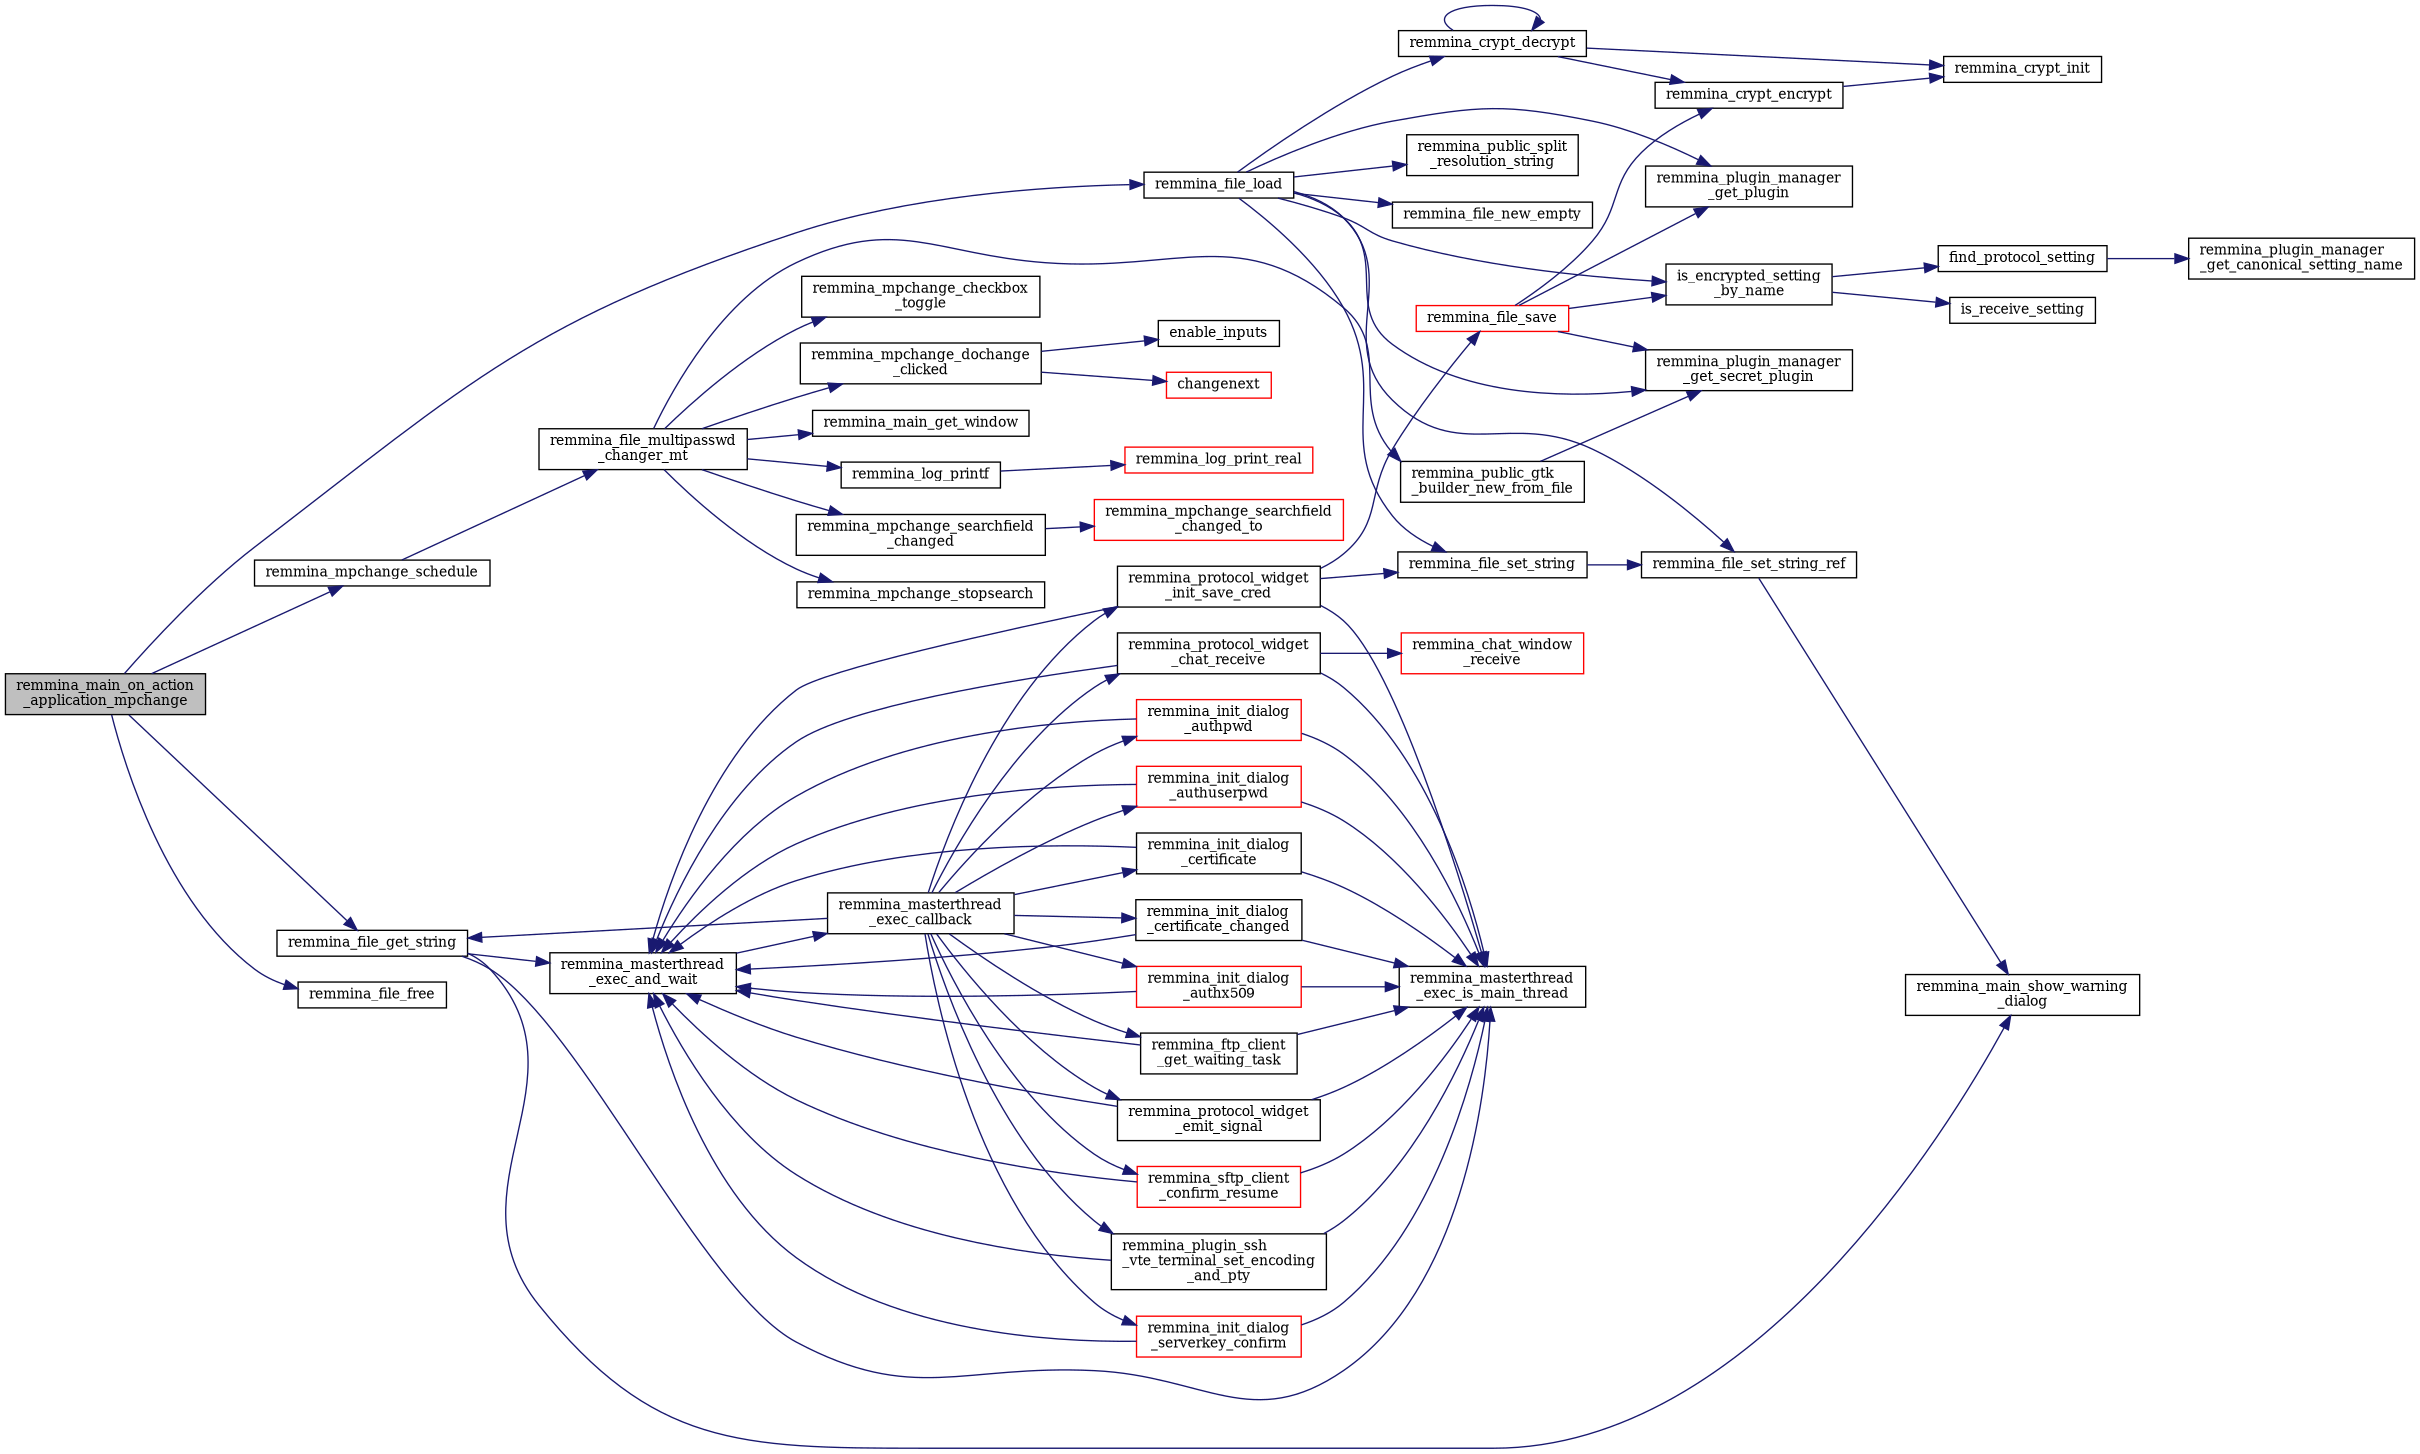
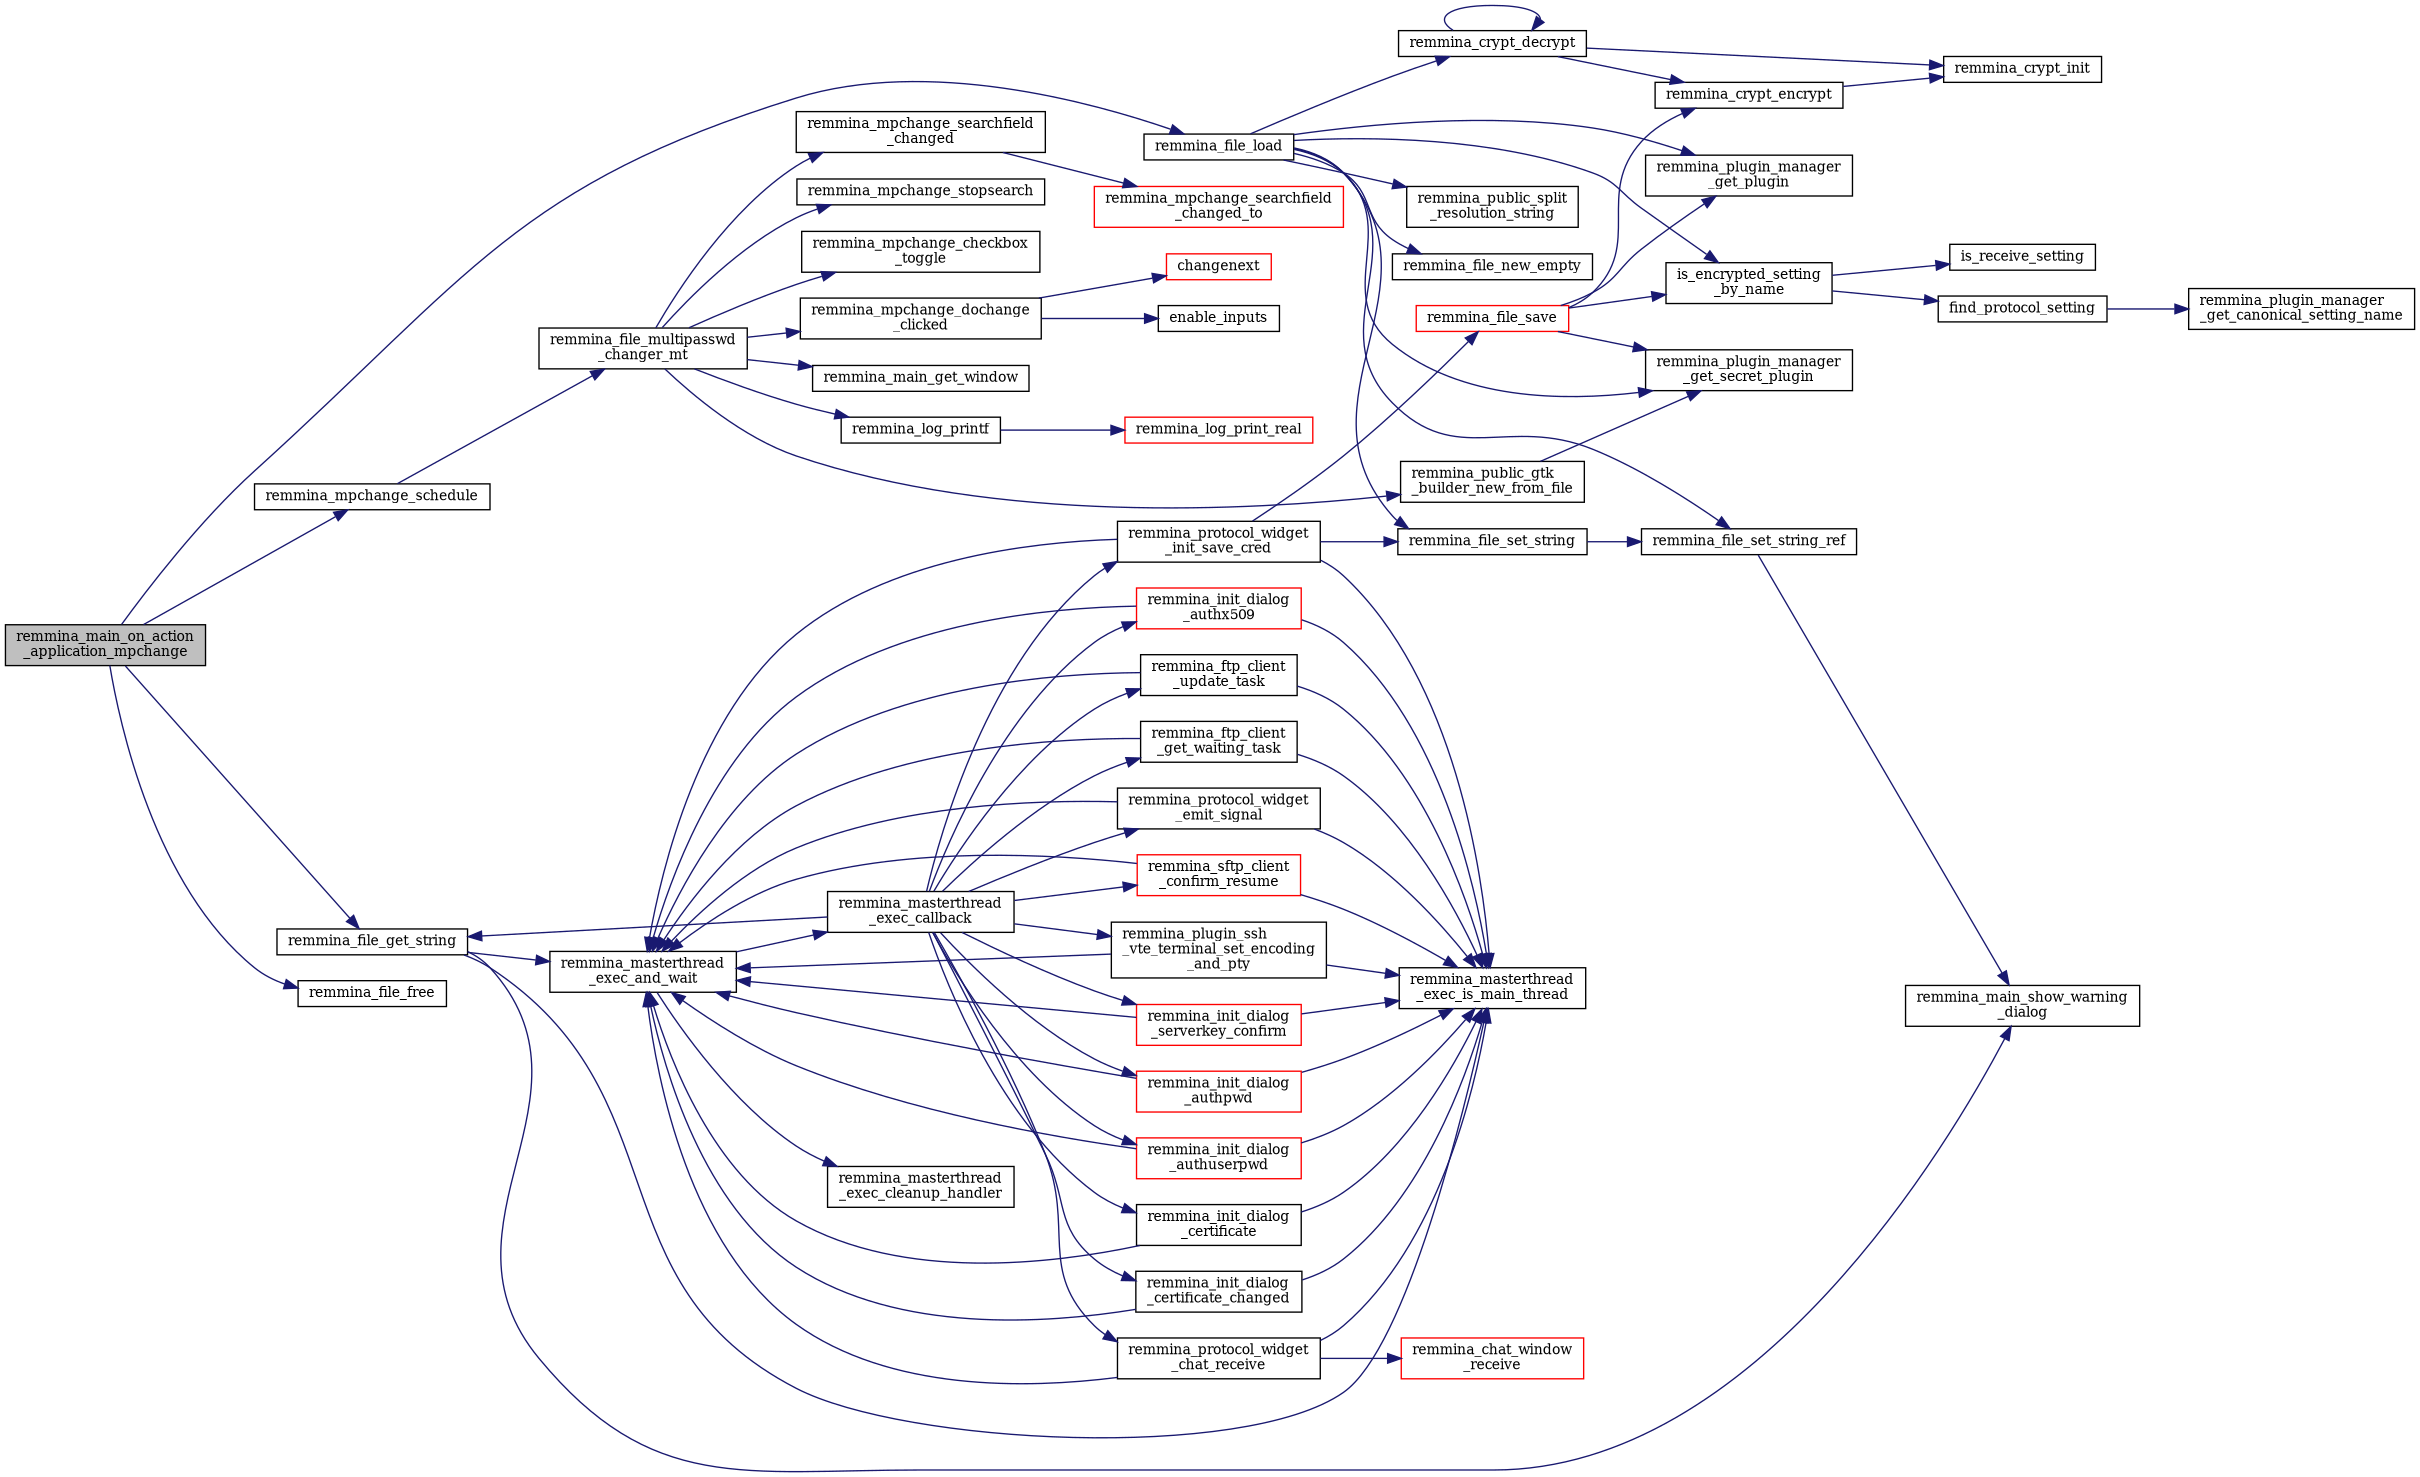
none -> (1219, 675)
none -> (921, 1187)
